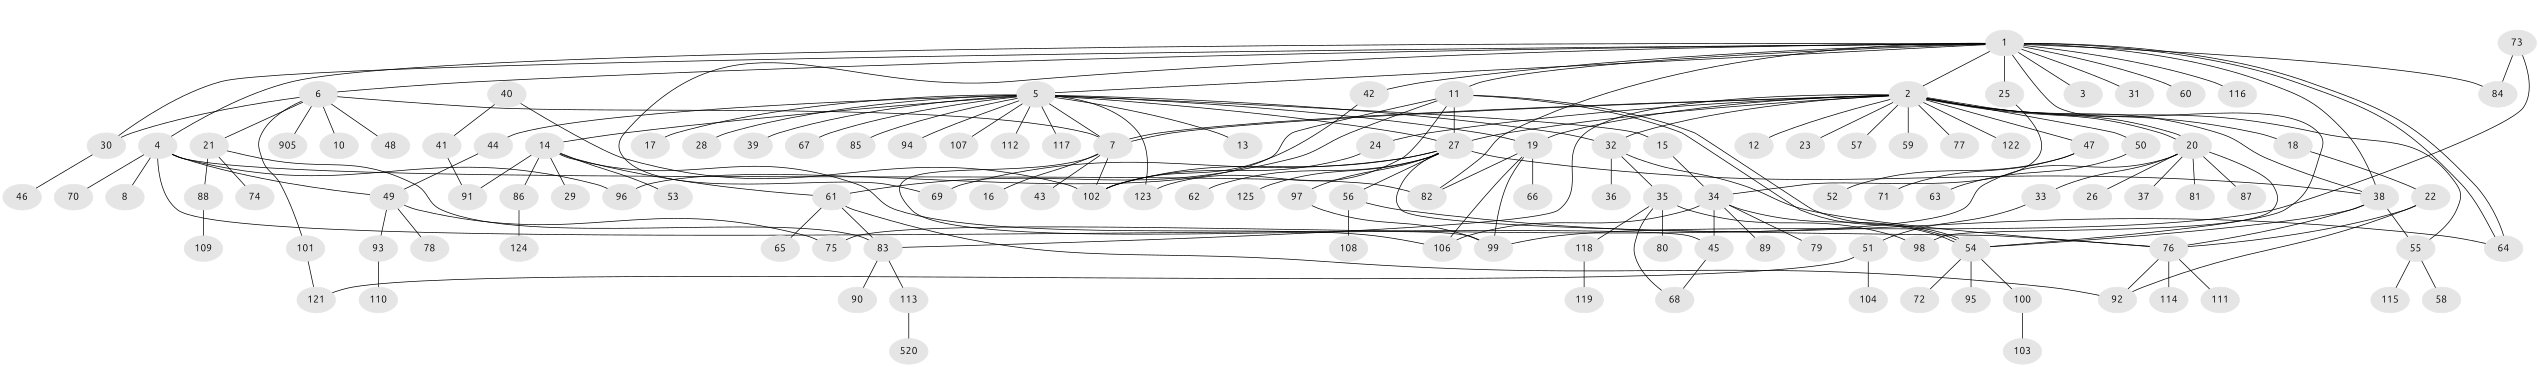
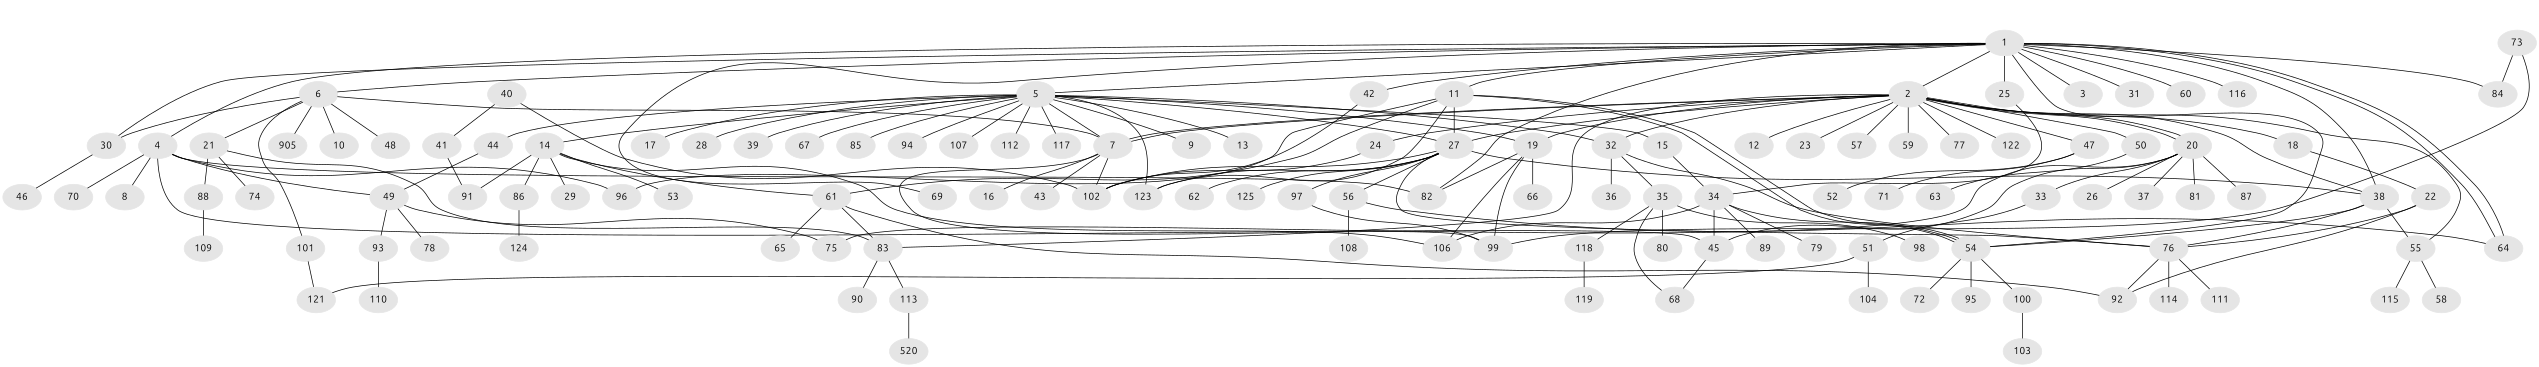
none -> (1191, 146)
(1193, 164) -> (1298, 170)
(2143, 228) -> (1970, 215)
